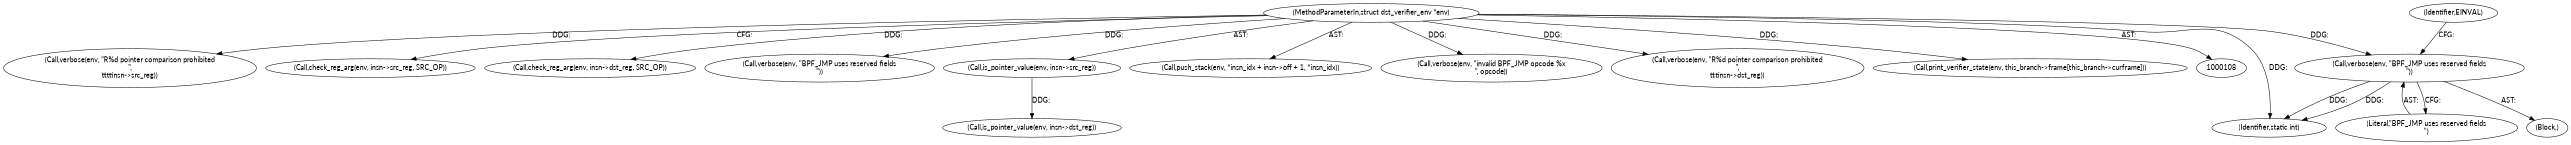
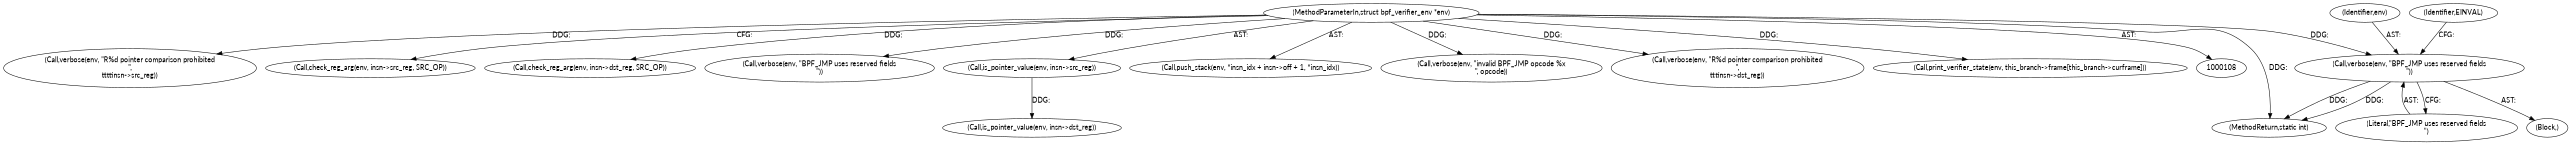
(1371, 13) -> (1371, 13)
none -> (2365, 13)
(2269, 128) -> (2269, 128)
